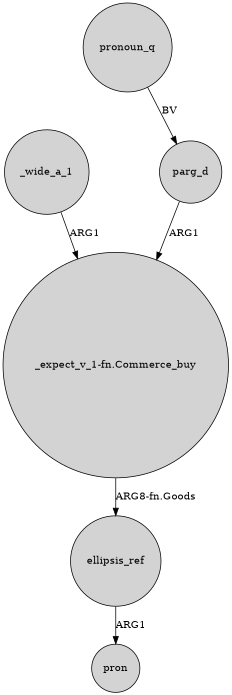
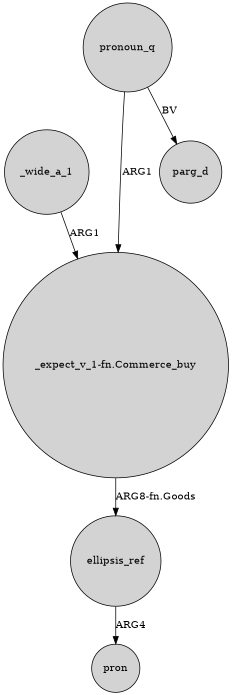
(169, 227) -> (121, 168)
(131, 625) -> (131, 625)
